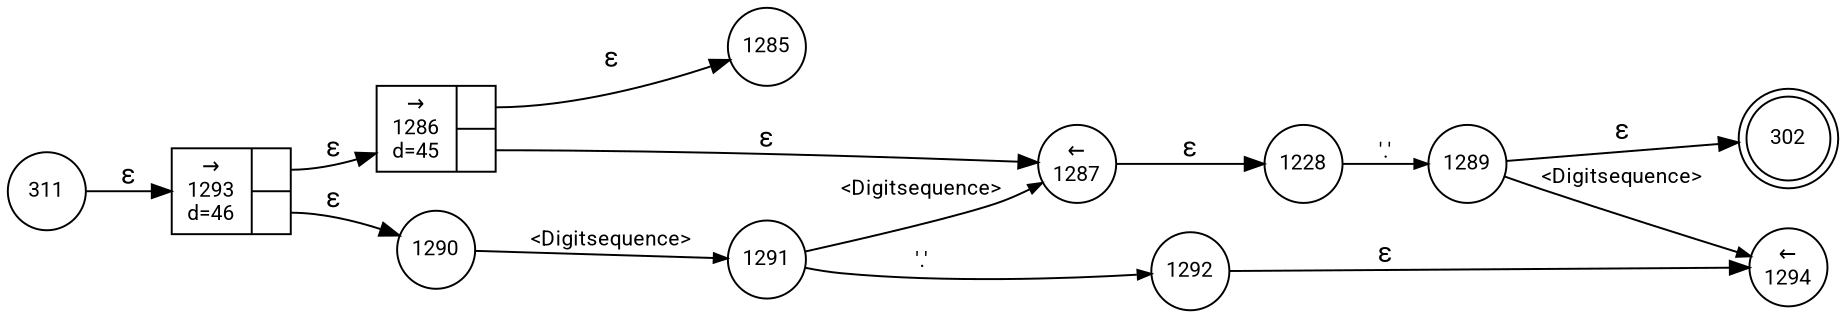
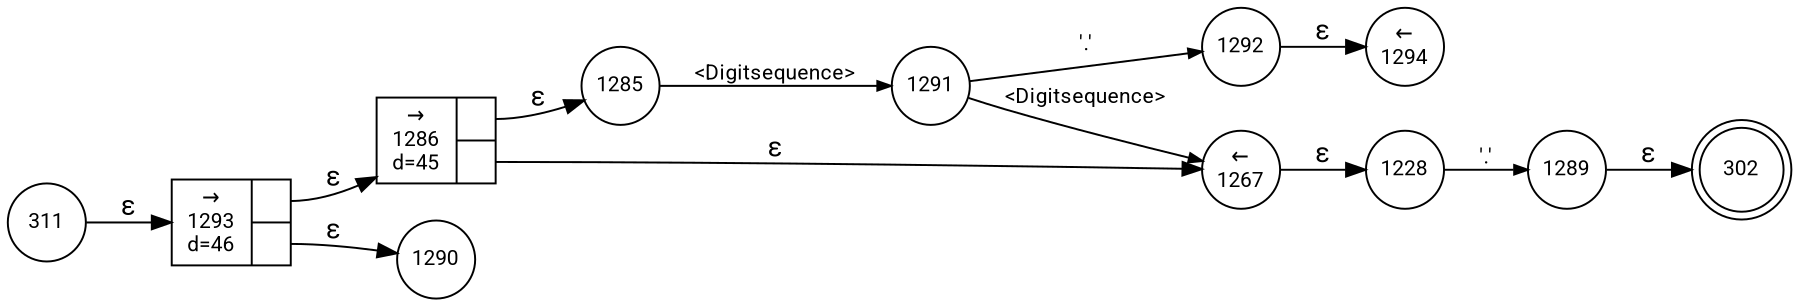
(1077, 164) -> (1241, 170)
(1621, 215) -> none
(594, 254) -> (769, 86)
